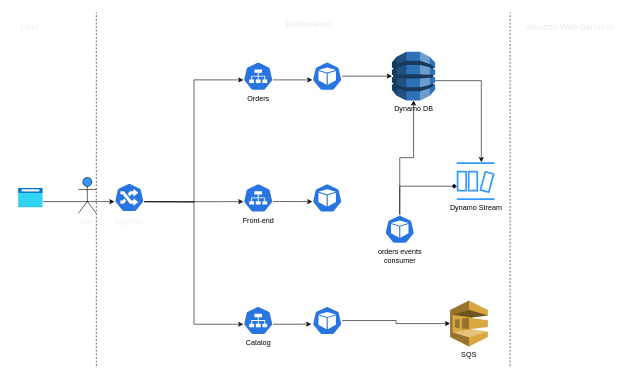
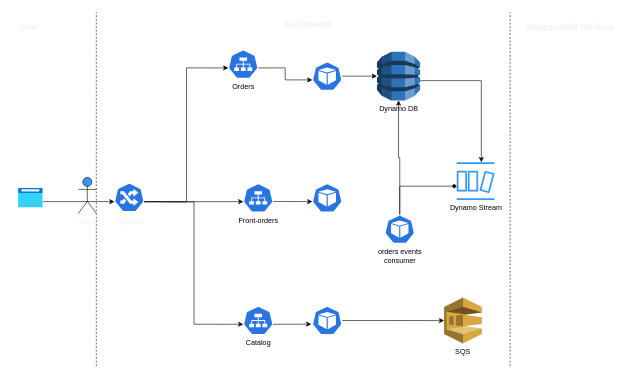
(258, 76) -> (243, 64)
(414, 76) -> (399, 76)
(259, 221) -> (259, 221)
(469, 324) -> (463, 321)
